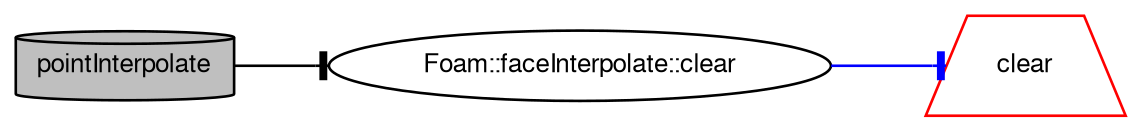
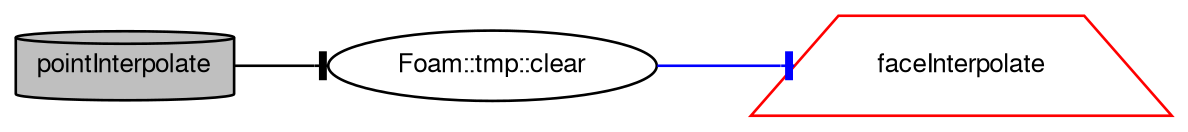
(580, 66) -> (493, 66)
(1026, 66) -> (961, 66)
